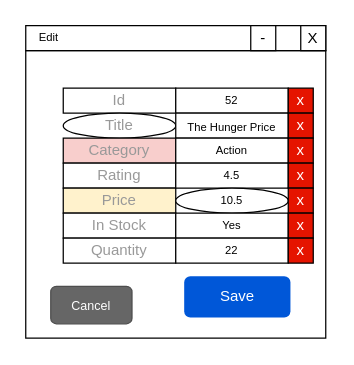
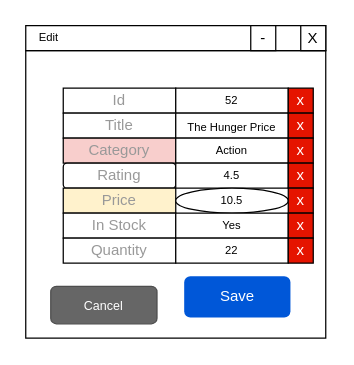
(119, 126) -> (119, 126)
(119, 176) -> (119, 176)
(91, 305) -> (104, 305)
